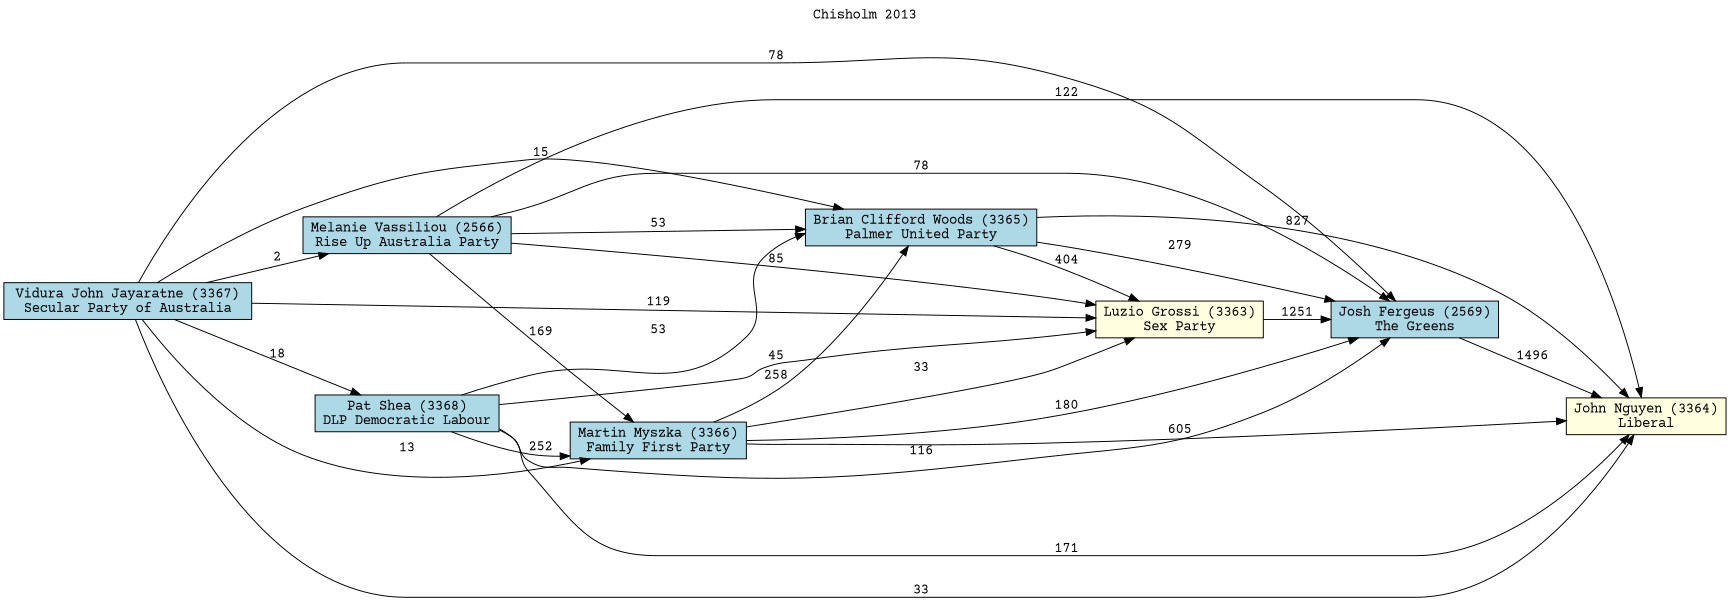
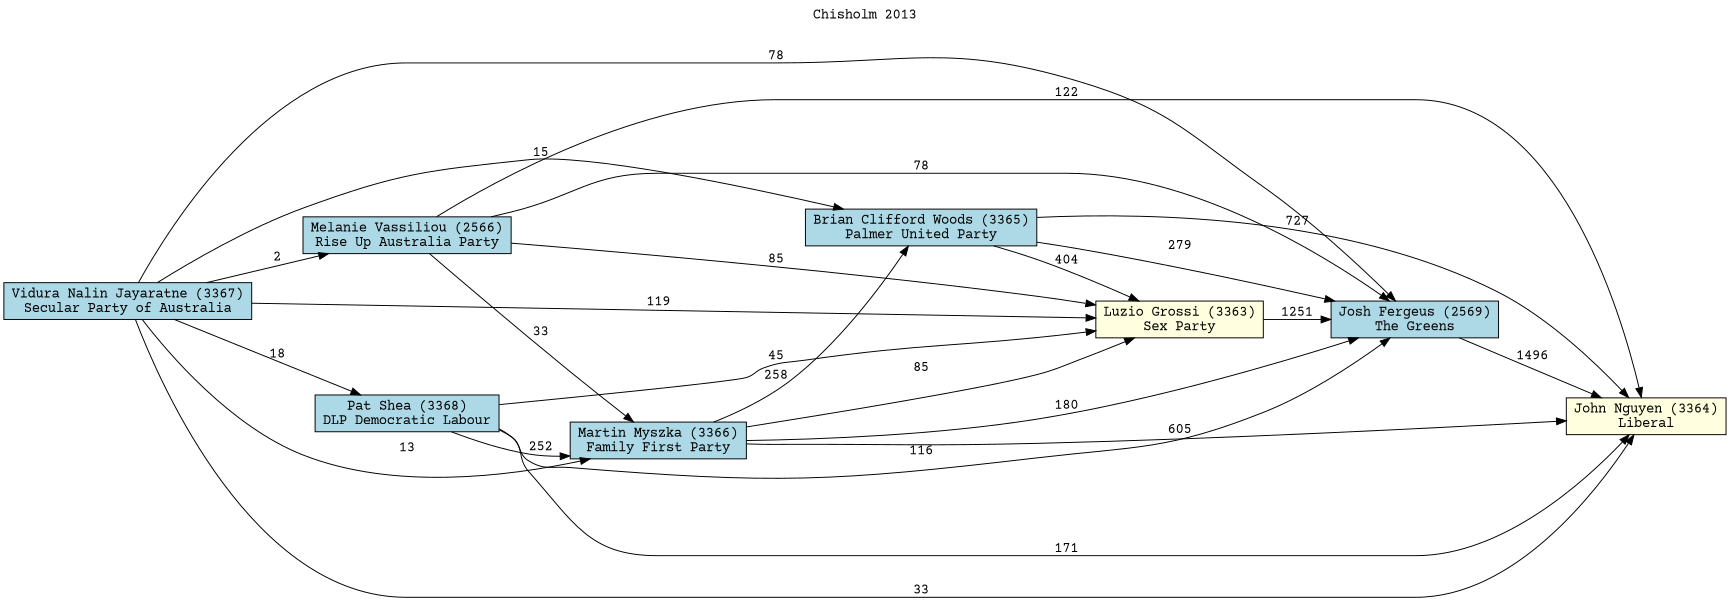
(1297, 221) -> (1297, 221)
(654, 232) -> none
(128, 301) -> (128, 301)
(541, 332) -> (541, 332)
(921, 367) -> (921, 367)
(669, 373) -> none
